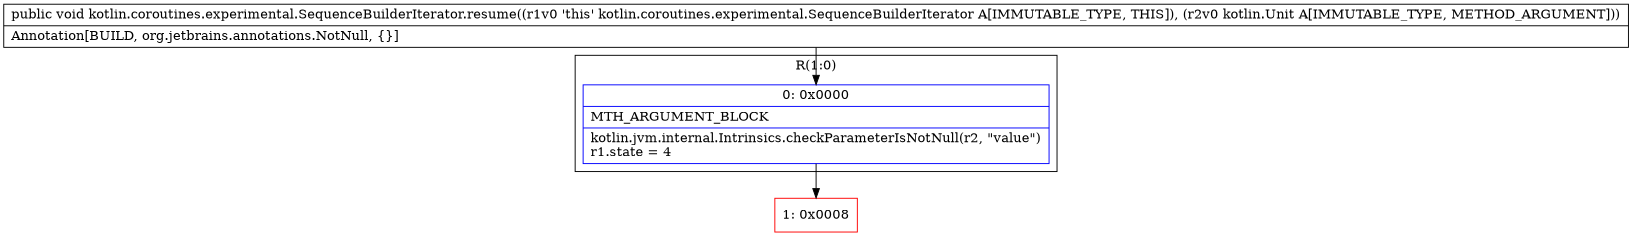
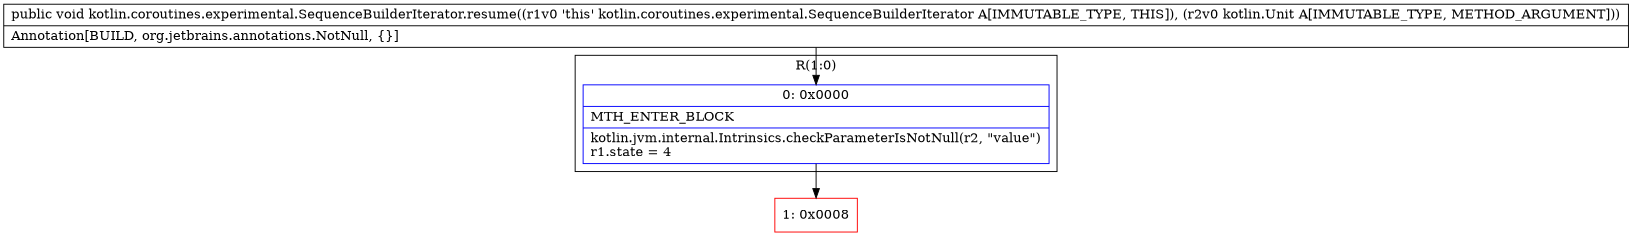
(680, 117) -> (663, 117)
